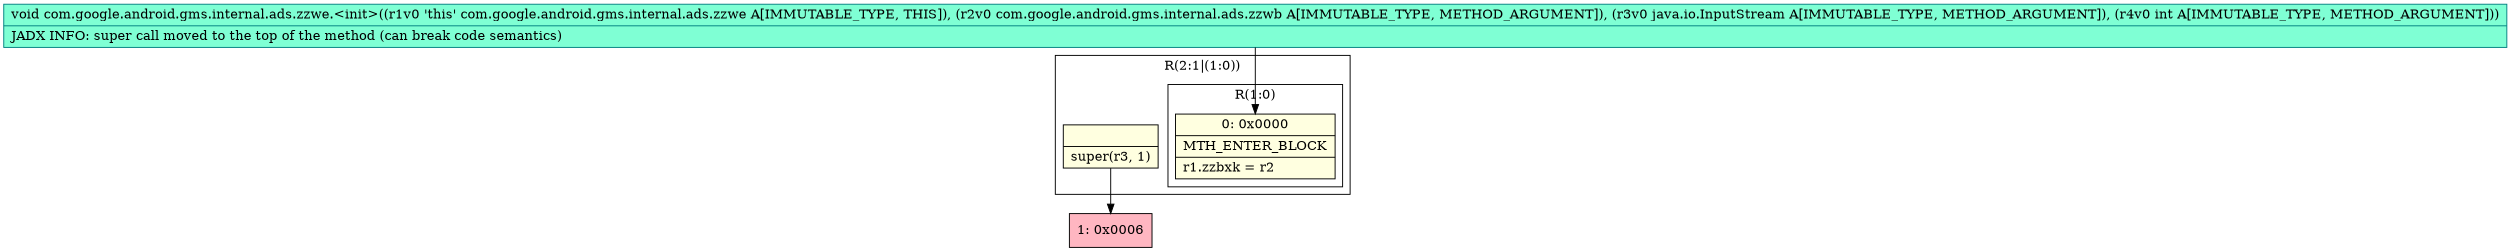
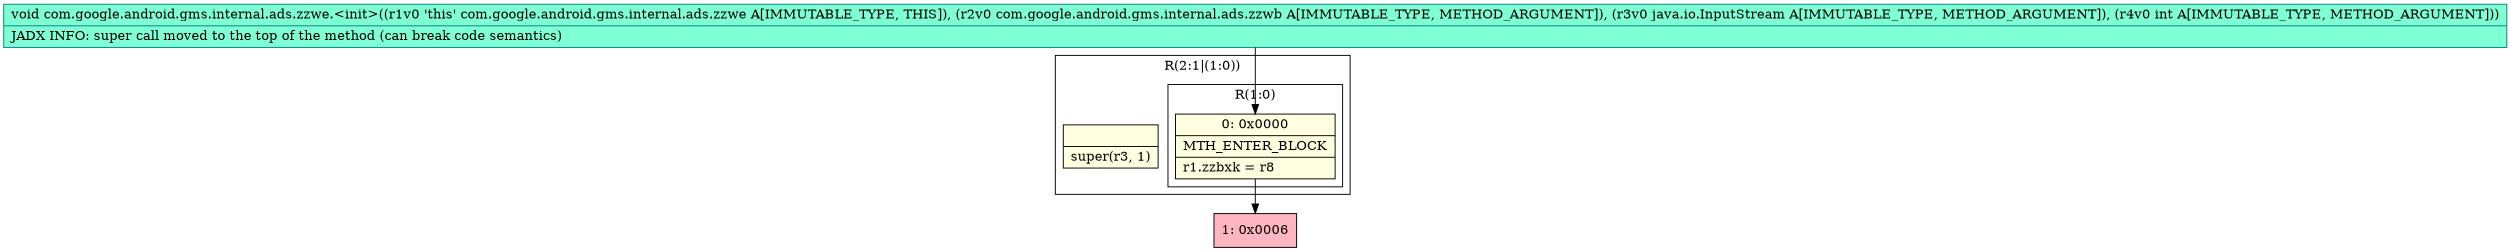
(1229, 168) -> (1229, 168)
(1111, 186) -> (1255, 191)
